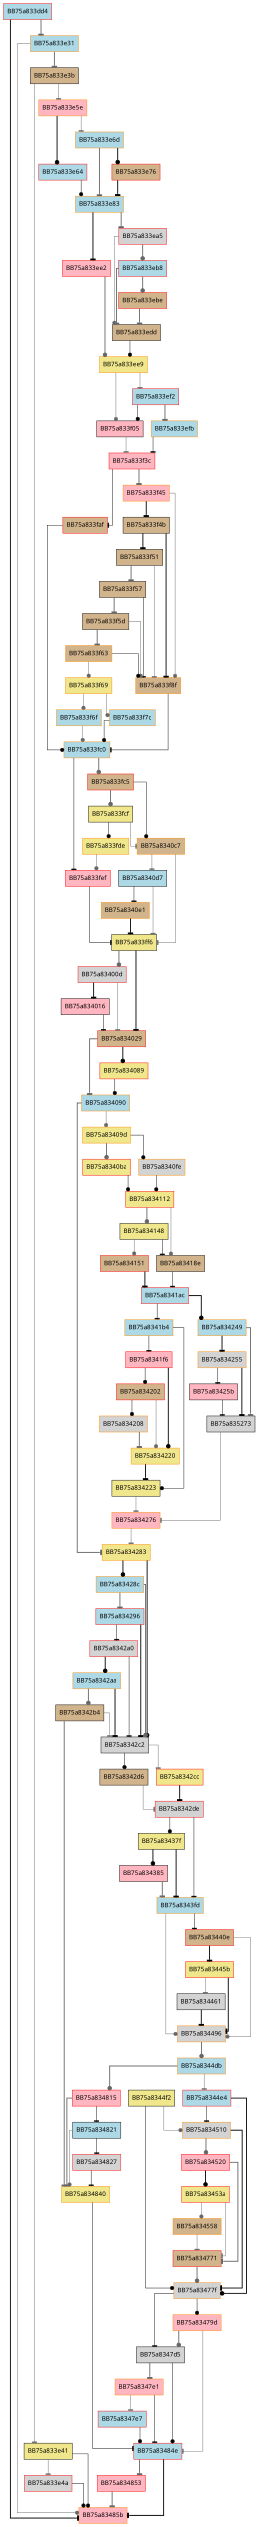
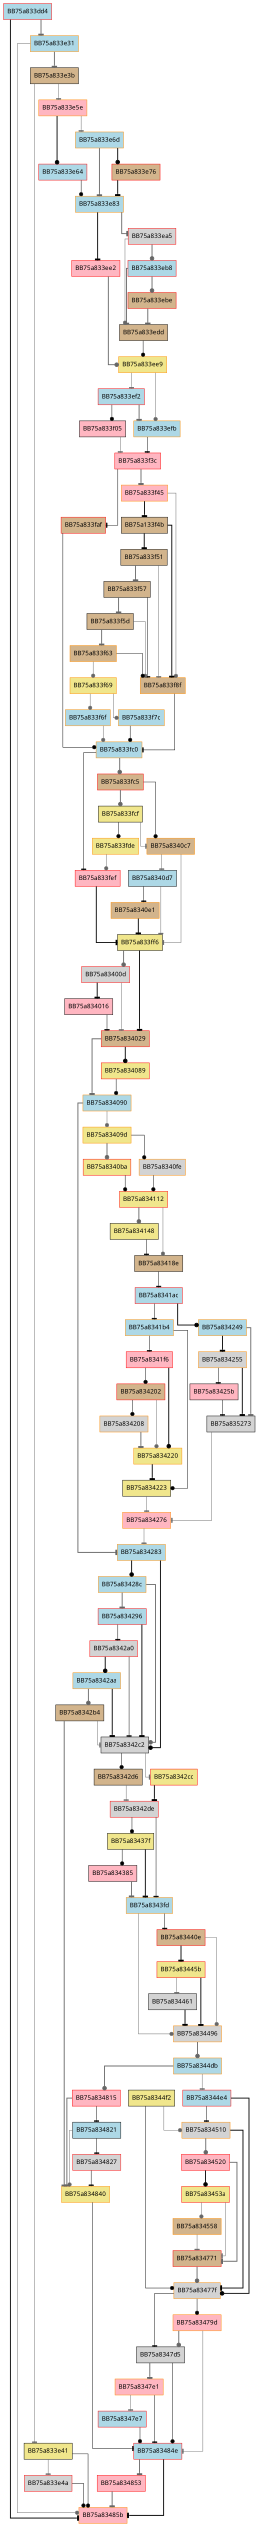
(116, 395) -> (156, 395)
(146, 525) -> (144, 525)
(90, 924) -> (96, 924)
(124, 1263) -> none
(126, 1552) -> (141, 1552)
(153, 1856) -> (122, 1856)
